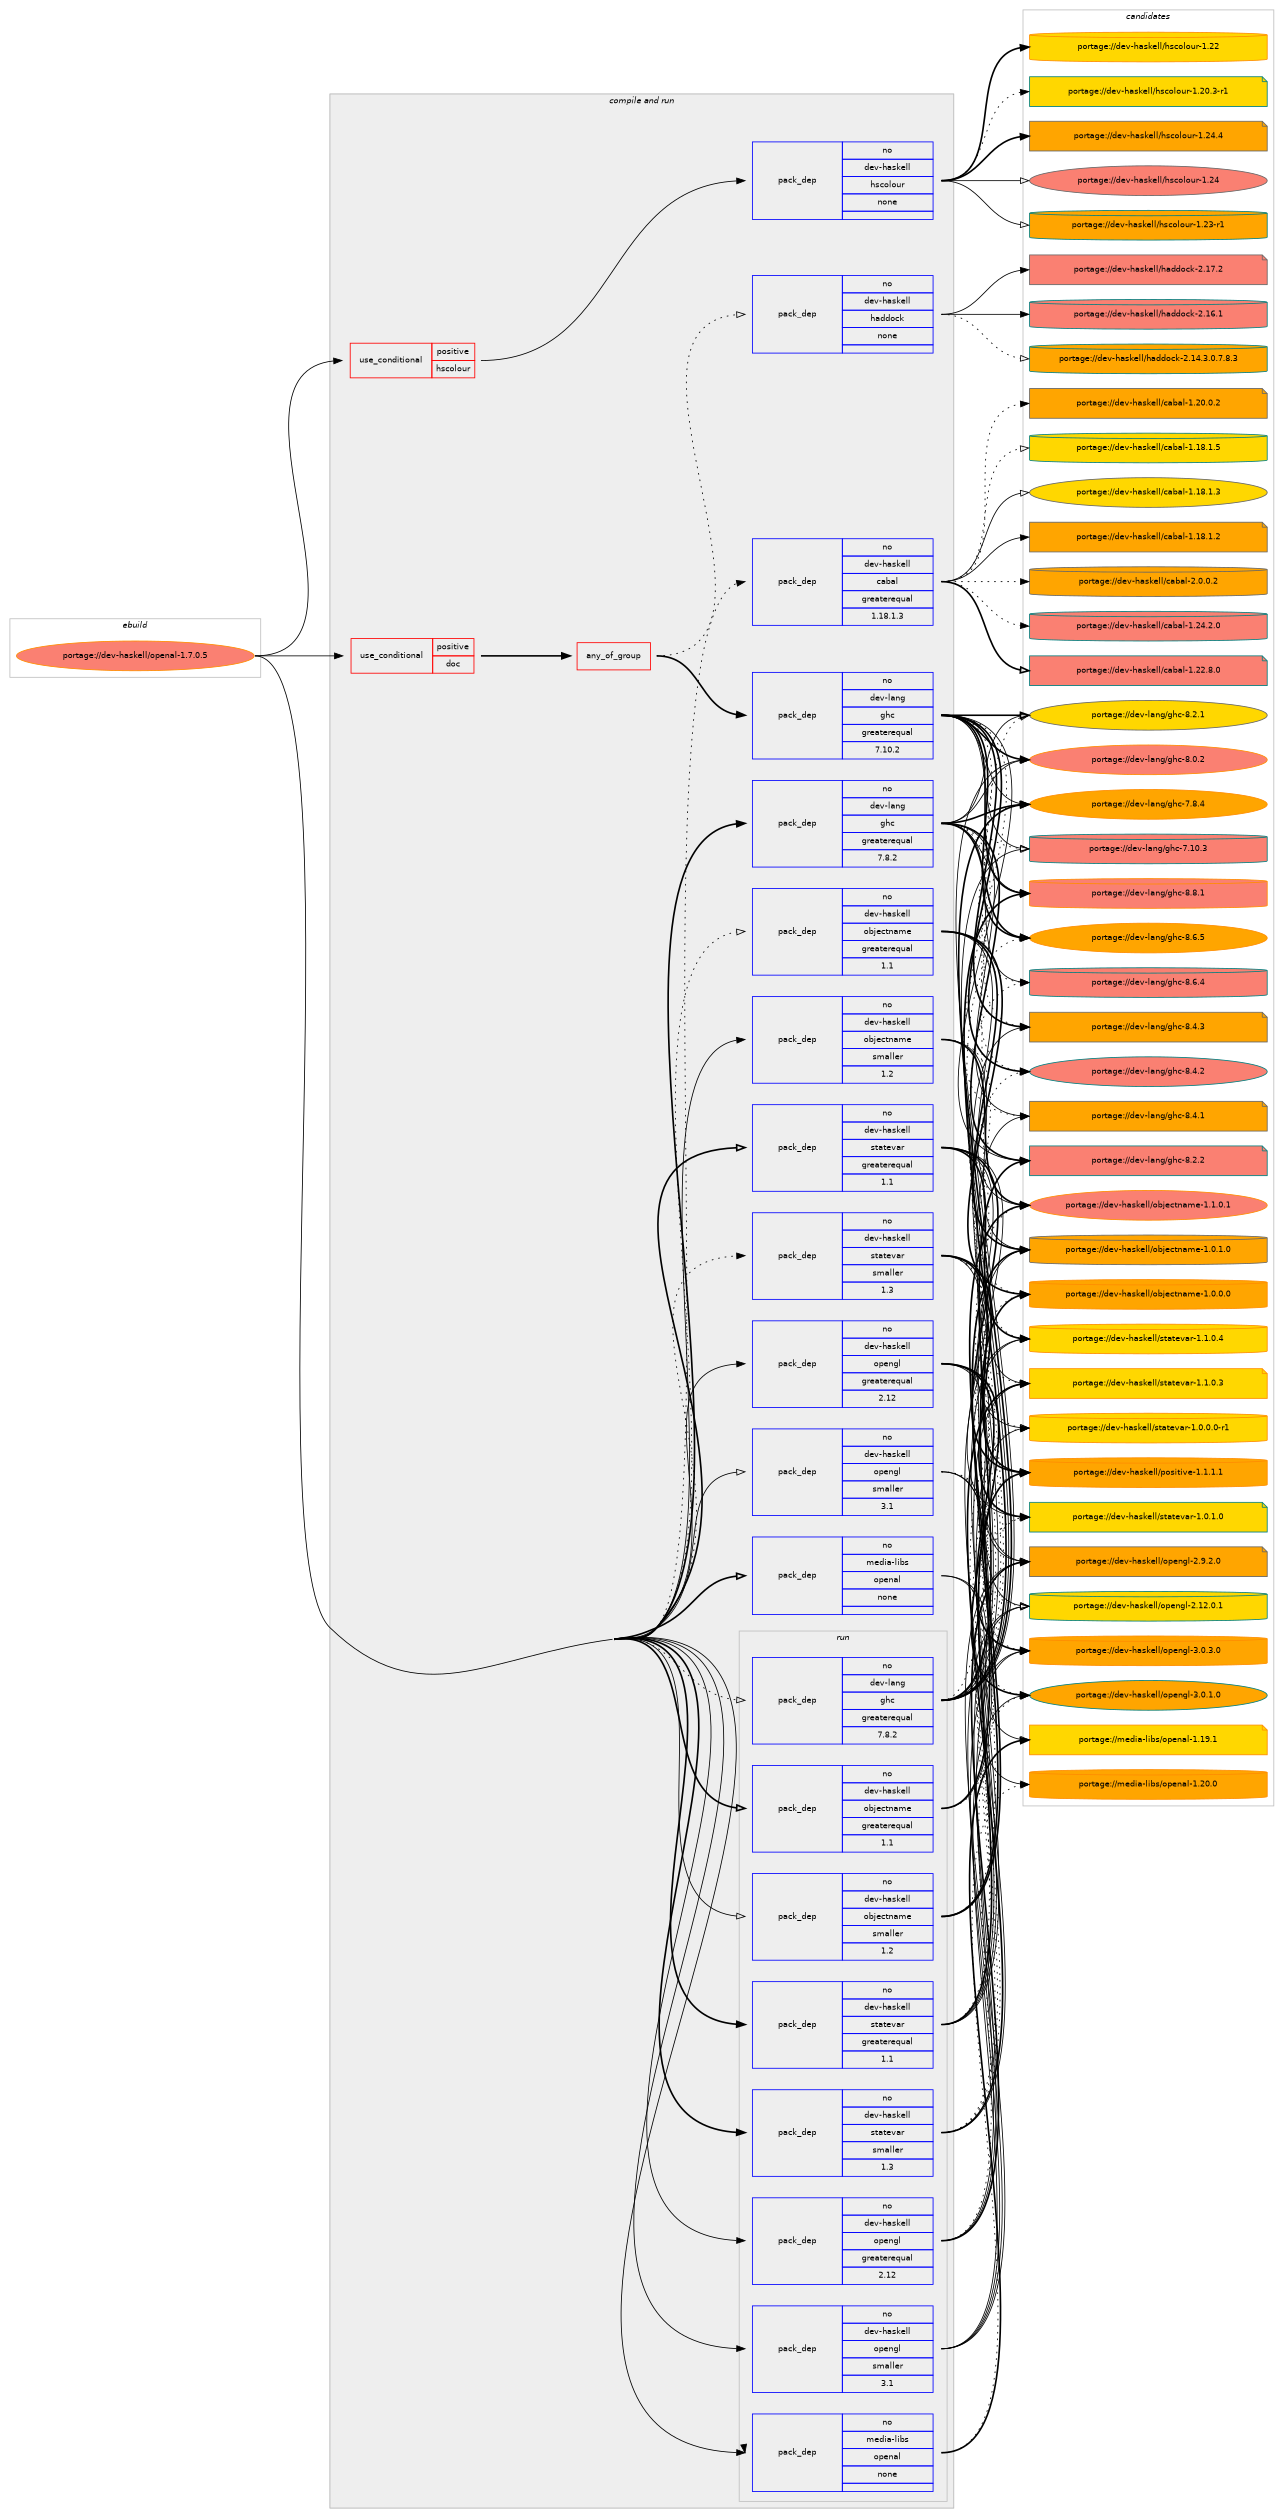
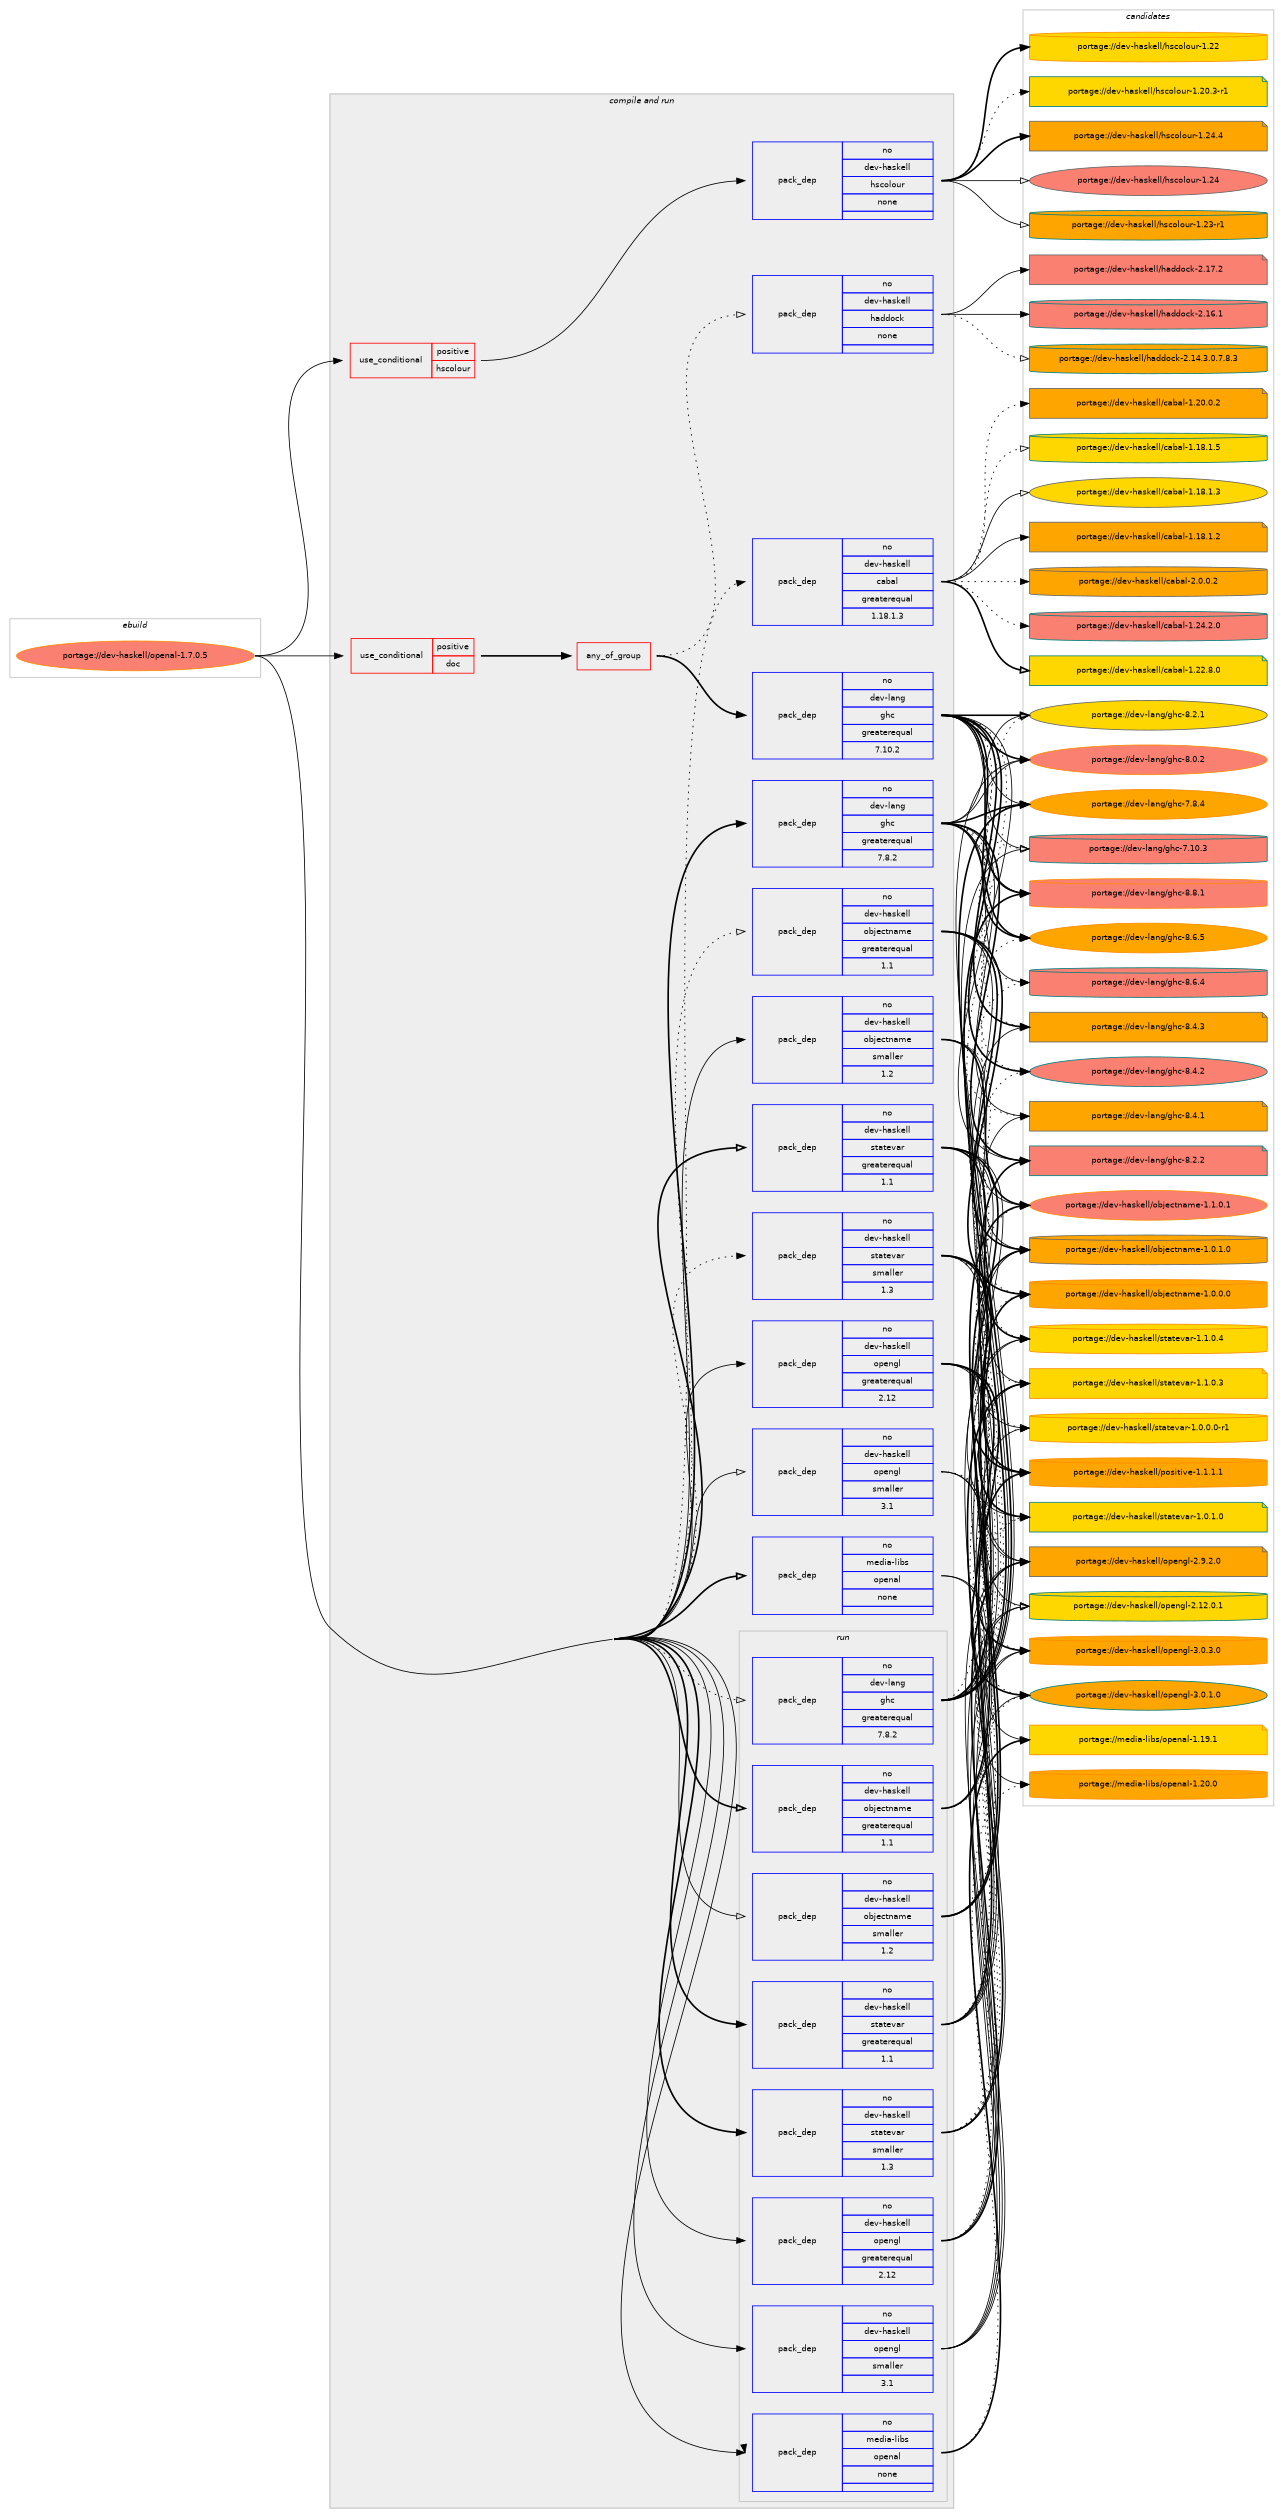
(1148, 671) -> (1148, 671)
